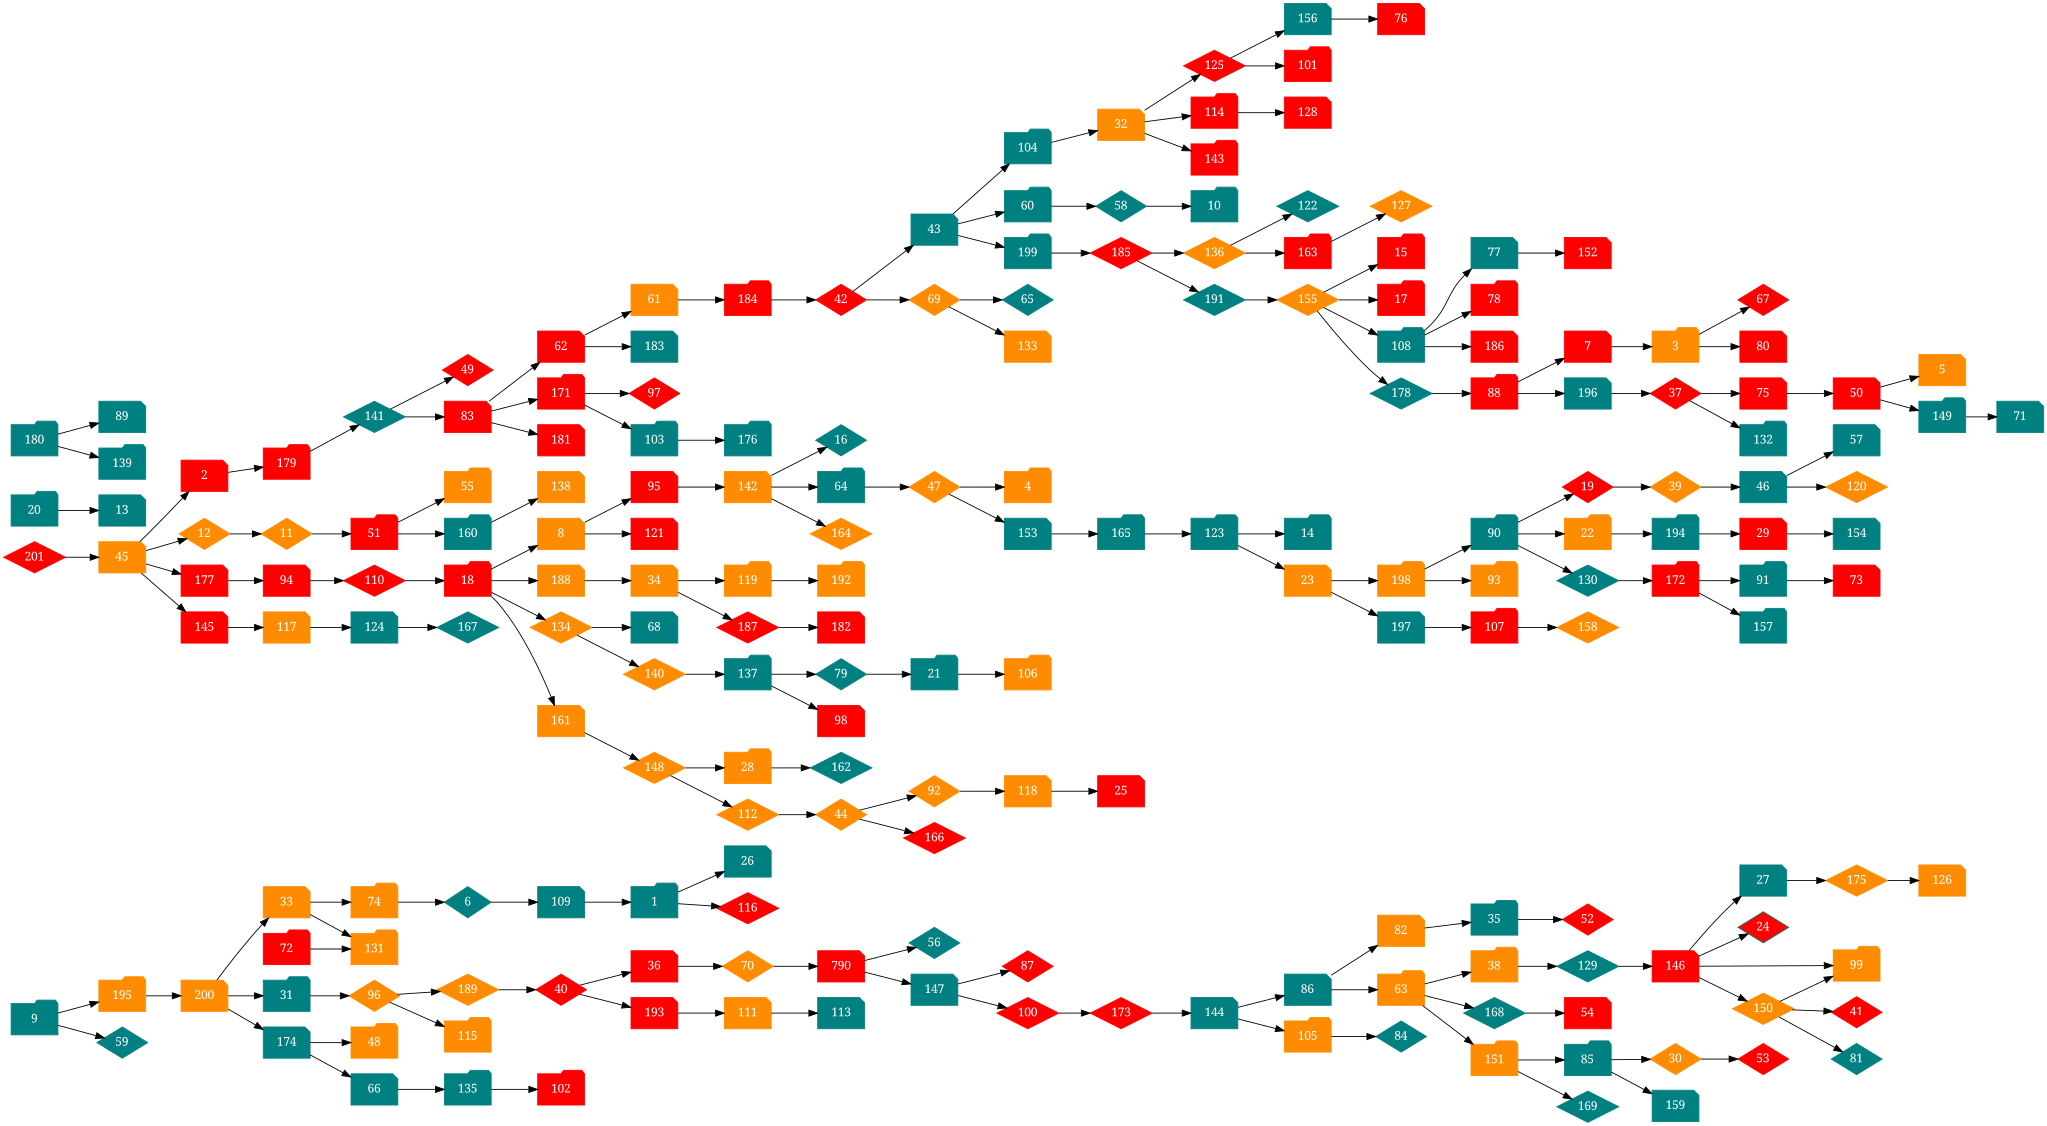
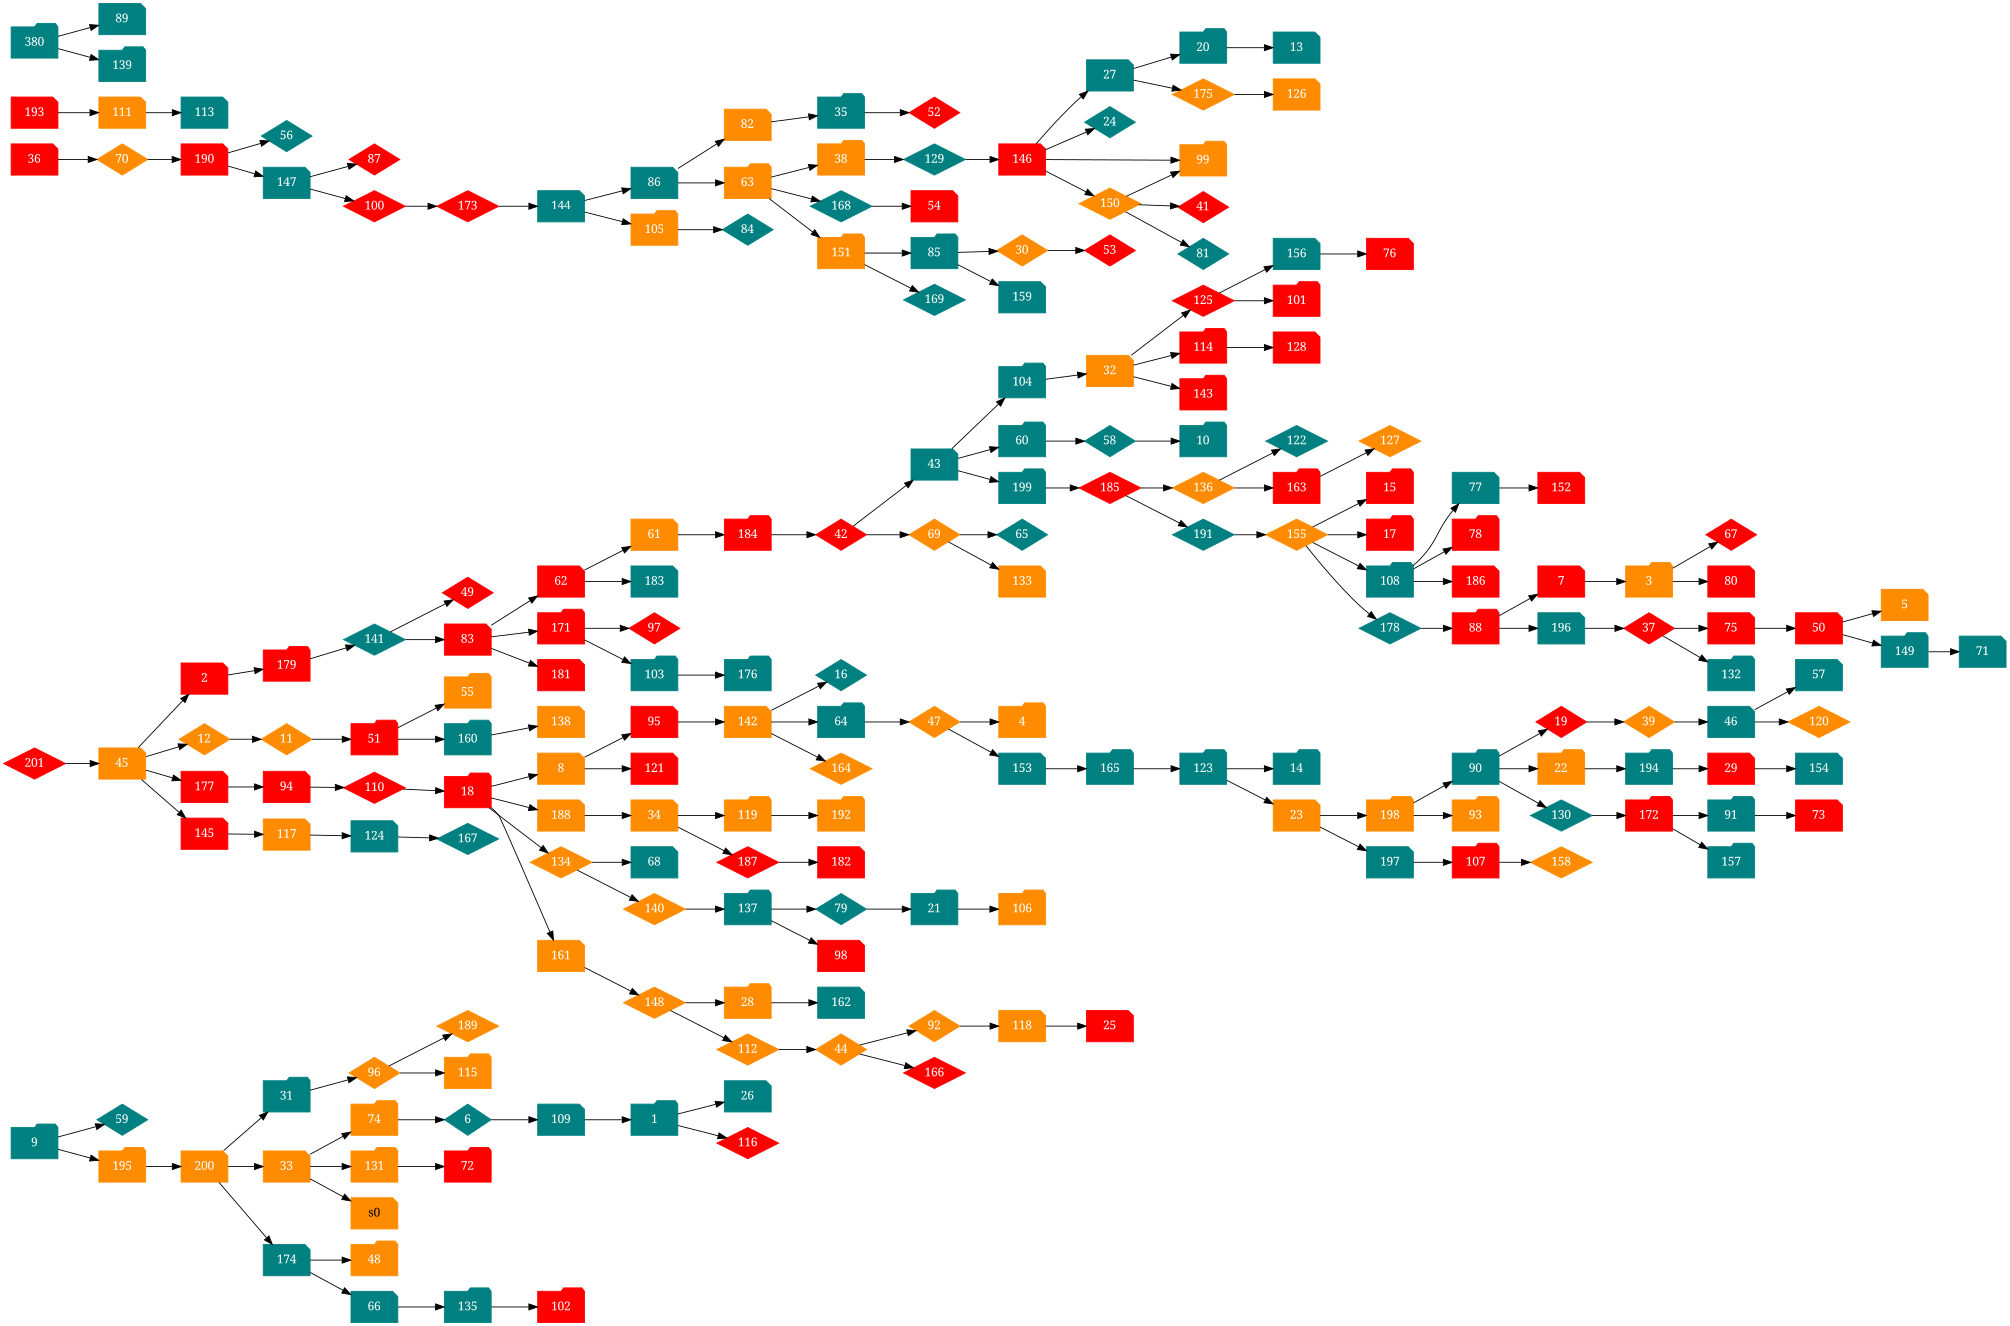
none -> (1152, 63)
(35, 440) -> (35, 42)
(841, 768) -> (841, 1003)
(1763, 927) -> (1110, 122)
(326, 949) -> (417, 1167)
(841, 966) -> (204, 159)
(561, 990) -> none
none -> (374, 1213)
